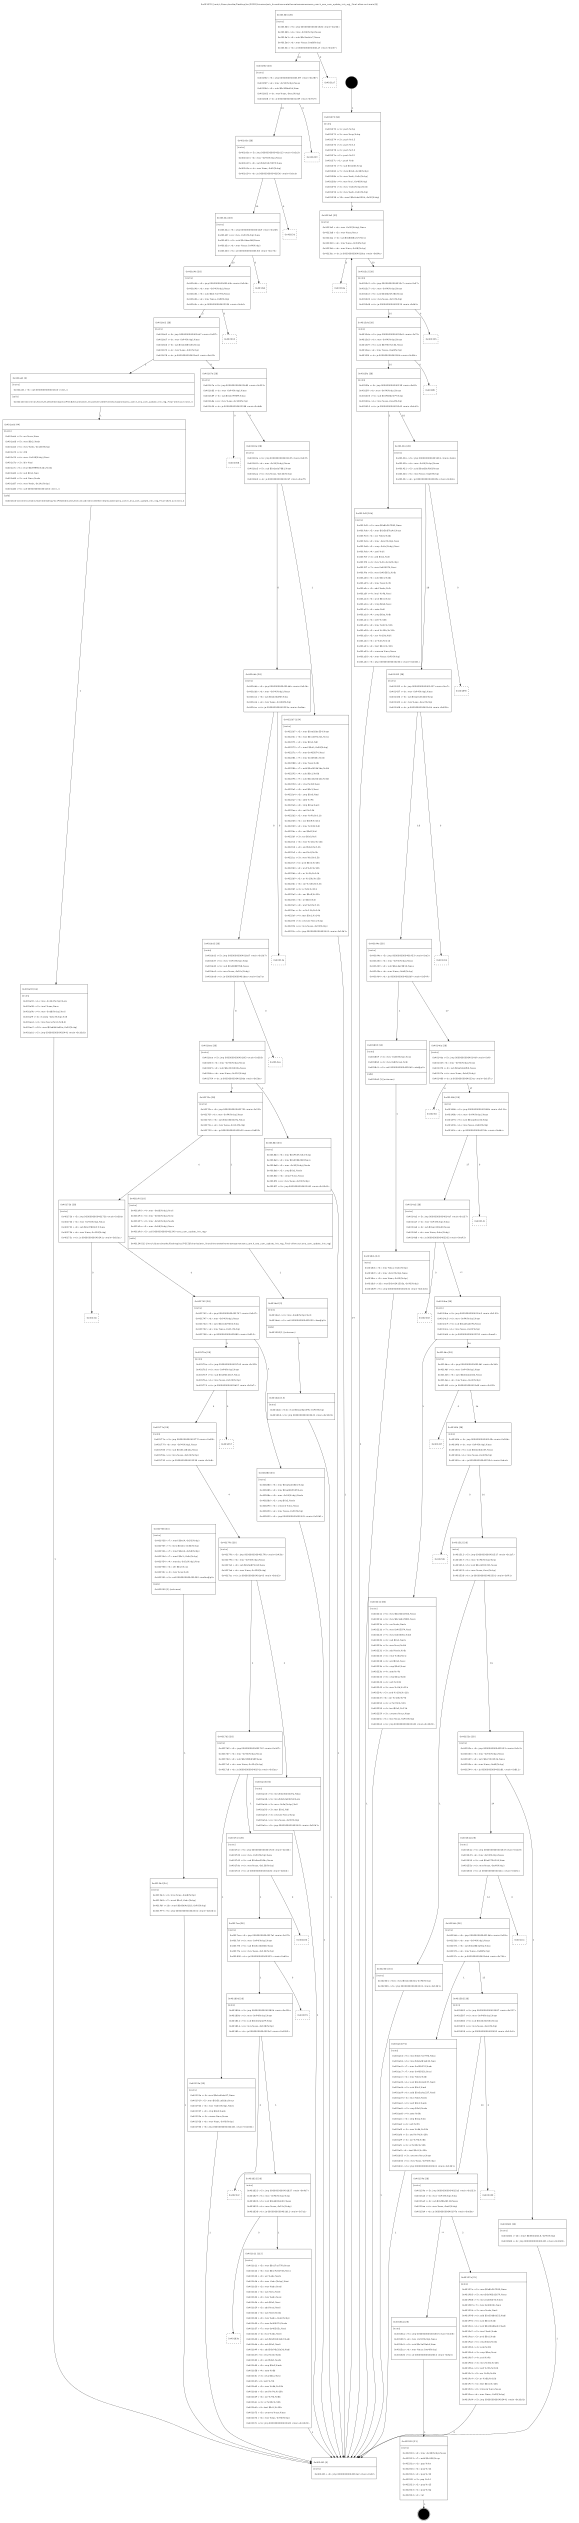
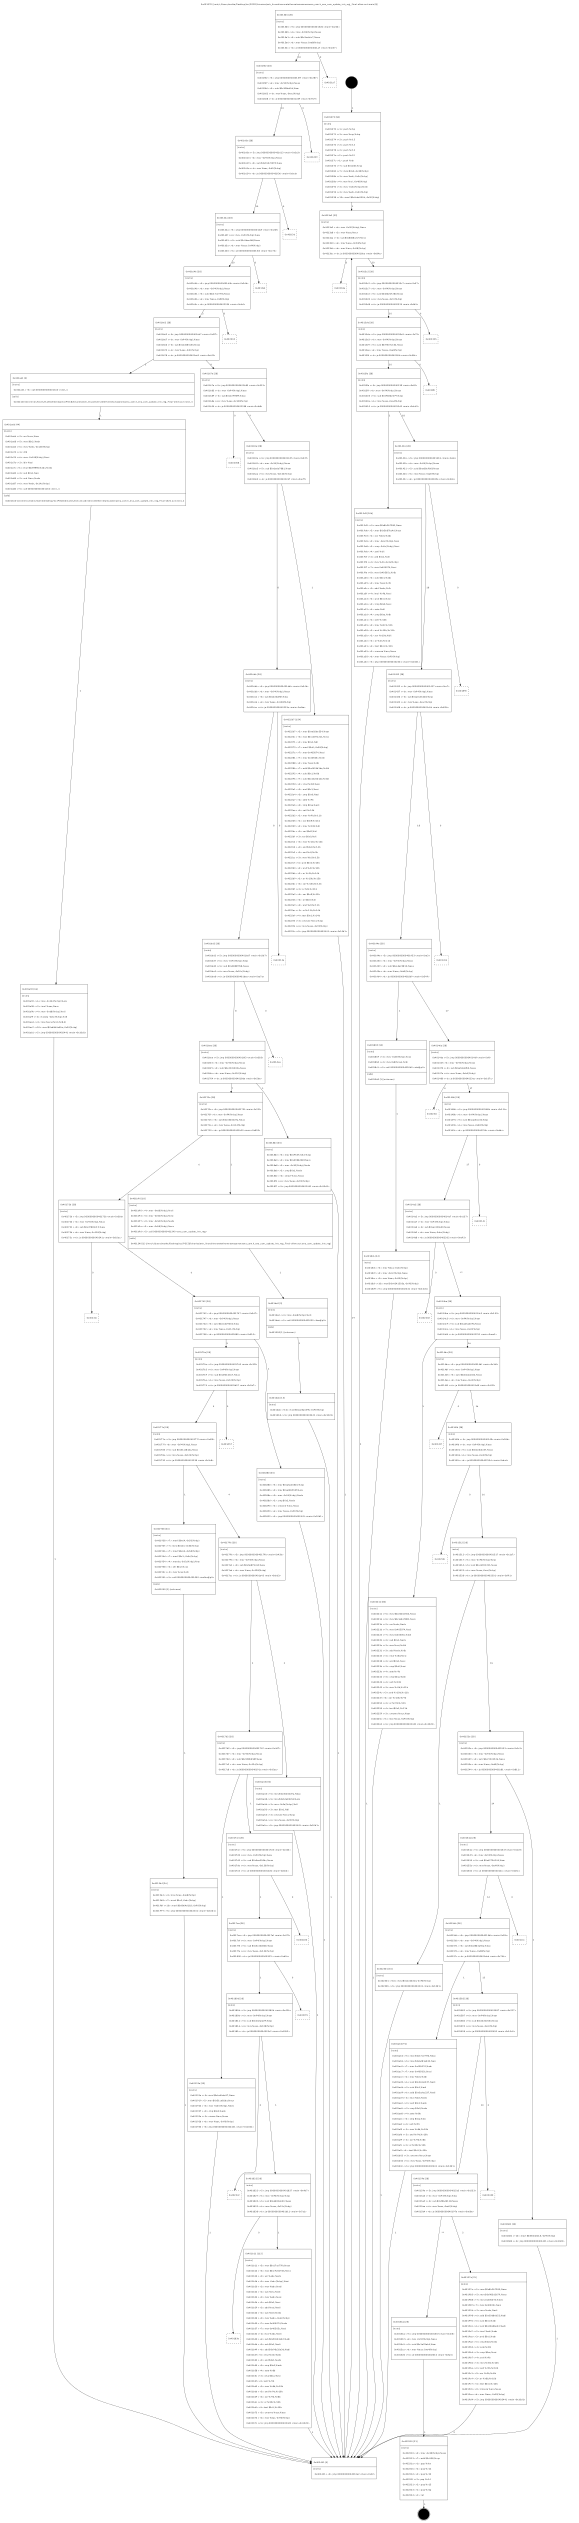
none -> (184, 1494)
